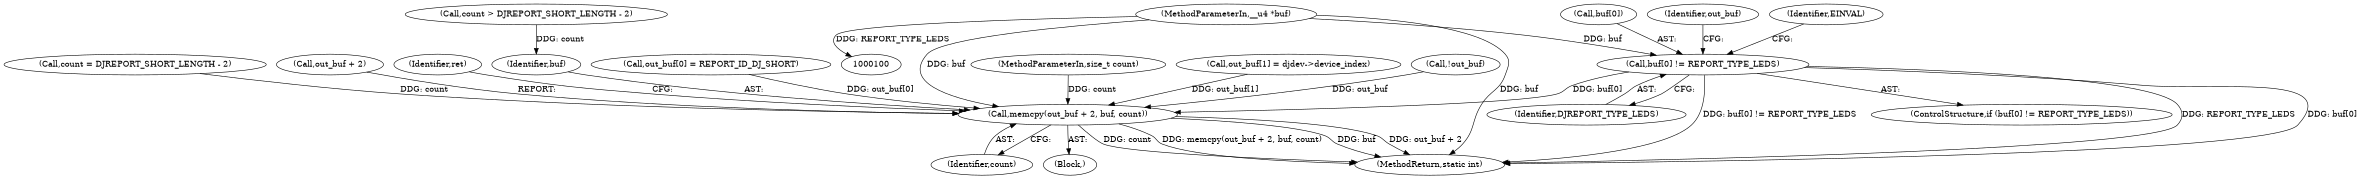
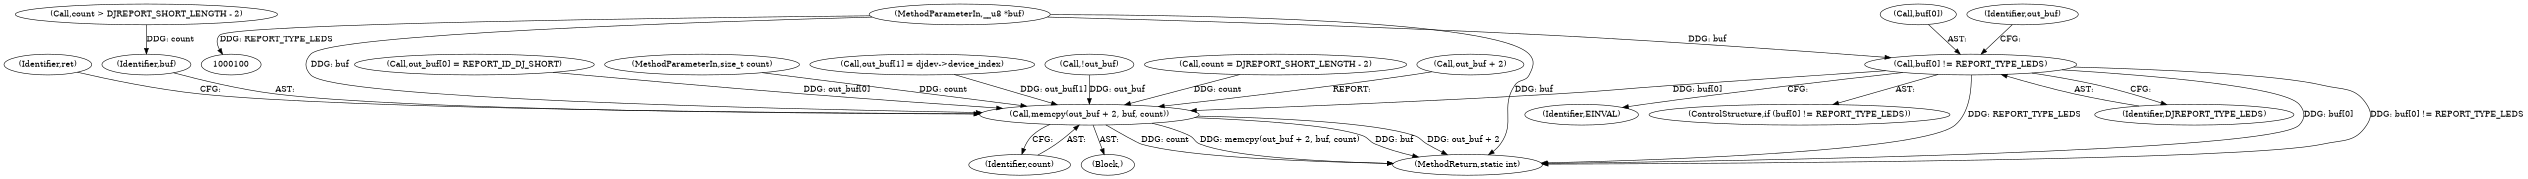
(1226, 14) -> (960, 14)
(1768, 38) -> (1766, 89)
